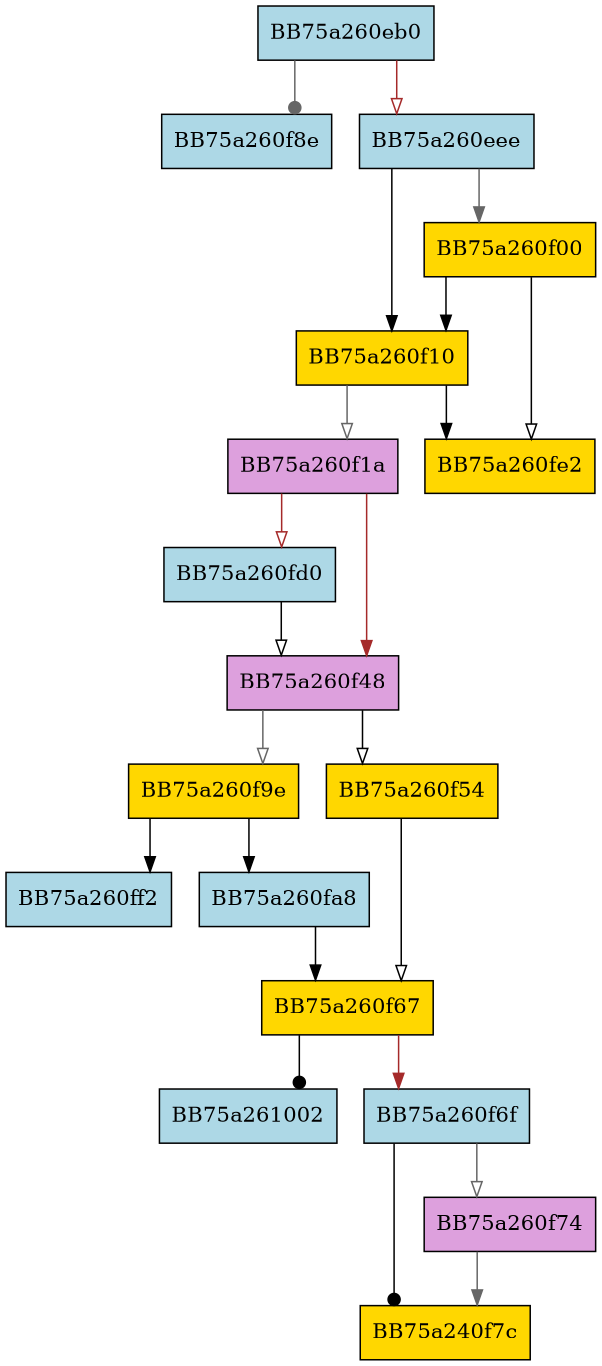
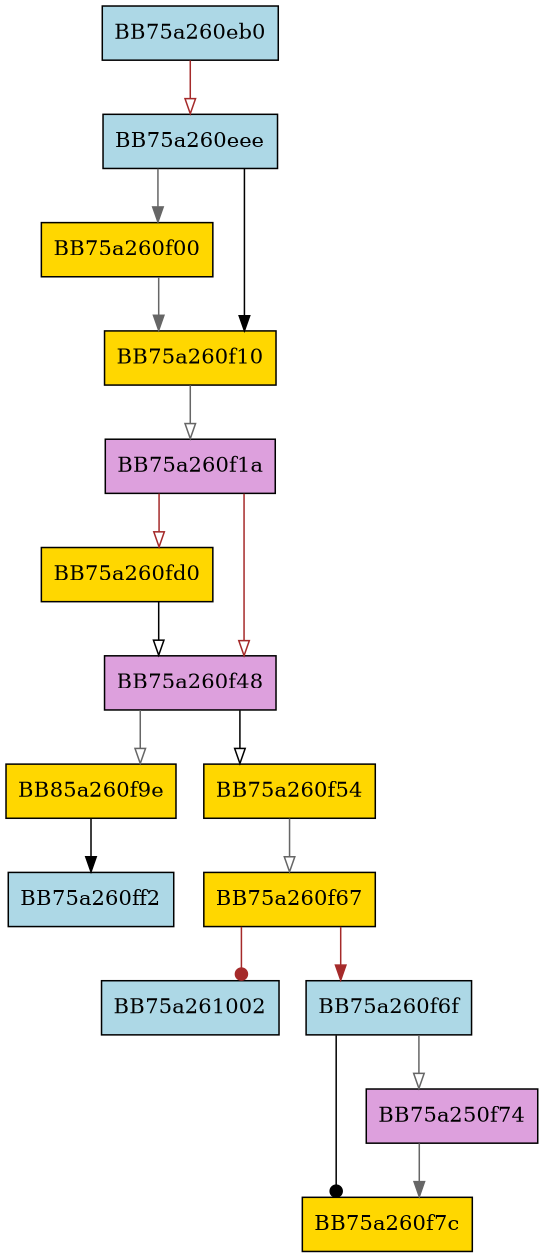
(247, 141) -> none
(446, 296) -> (159, 296)
(510, 466) -> none
(367, 567) -> (244, 567)
(250, 575) -> (127, 575)
(214, 791) -> (91, 791)
(401, 892) -> (290, 838)
(284, 899) -> none
(299, 1056) -> (241, 947)
(510, 1224) -> (452, 1116)
(445, 1333) -> (387, 1224)
